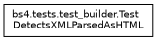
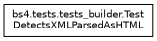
(78, 20) -> (78, 20)
